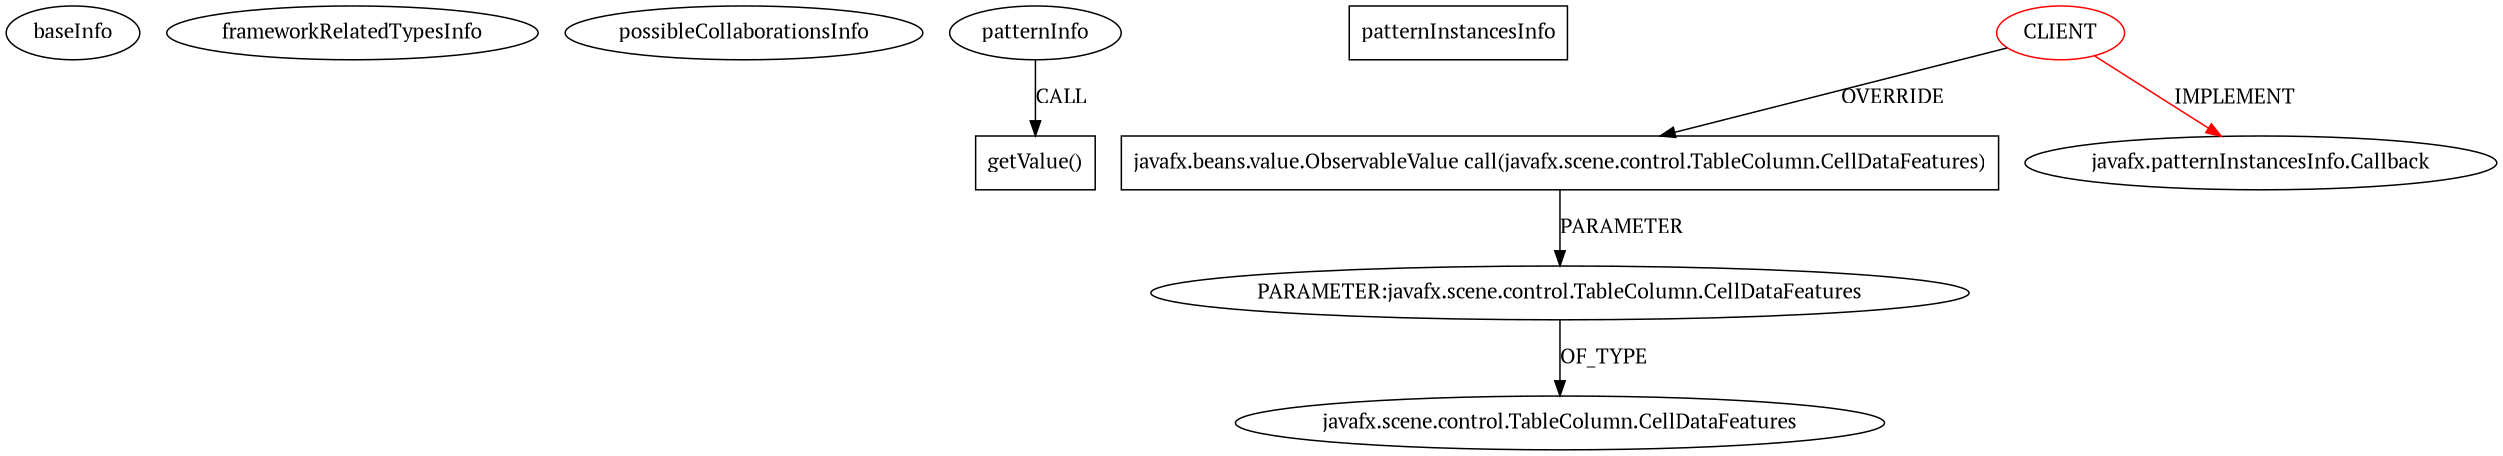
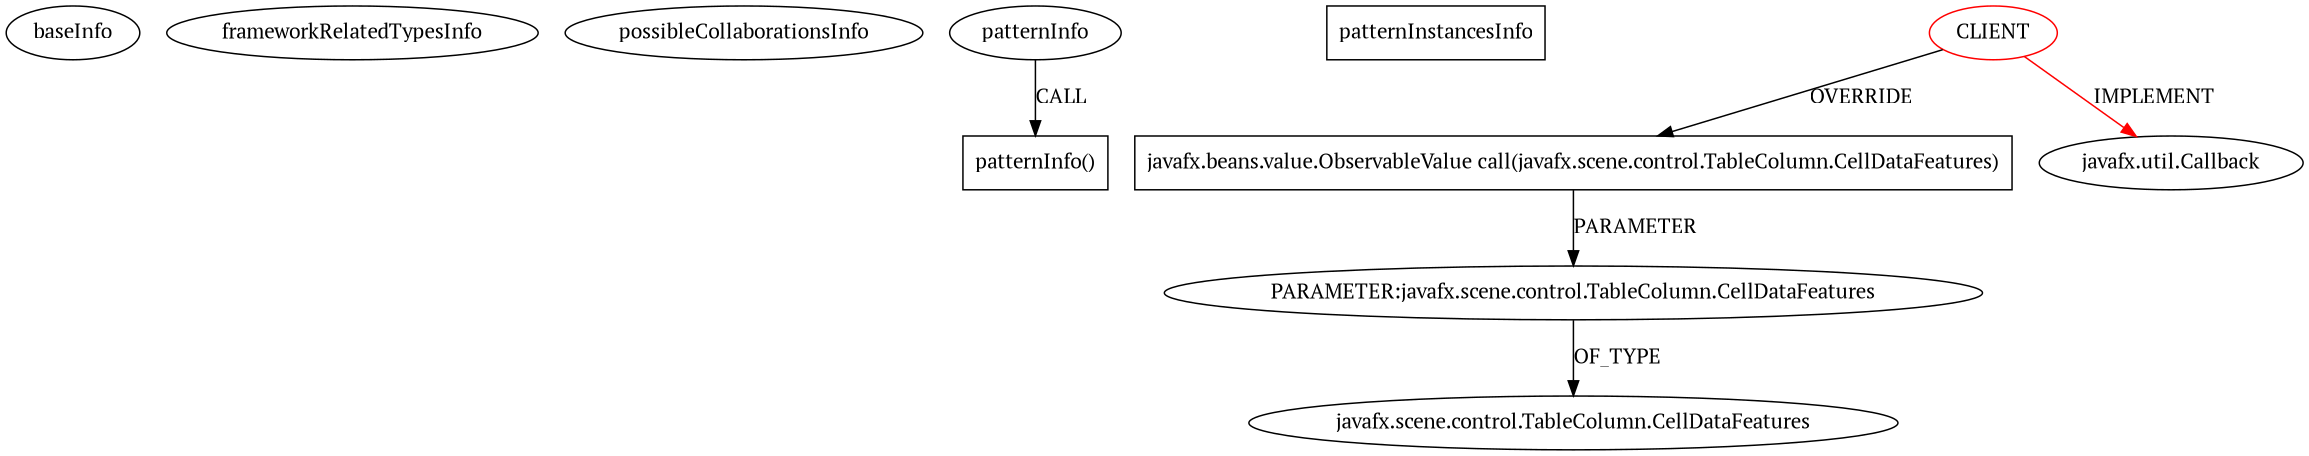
(1035, 163) -> (1035, 163)
(2261, 163) -> (2171, 163)
